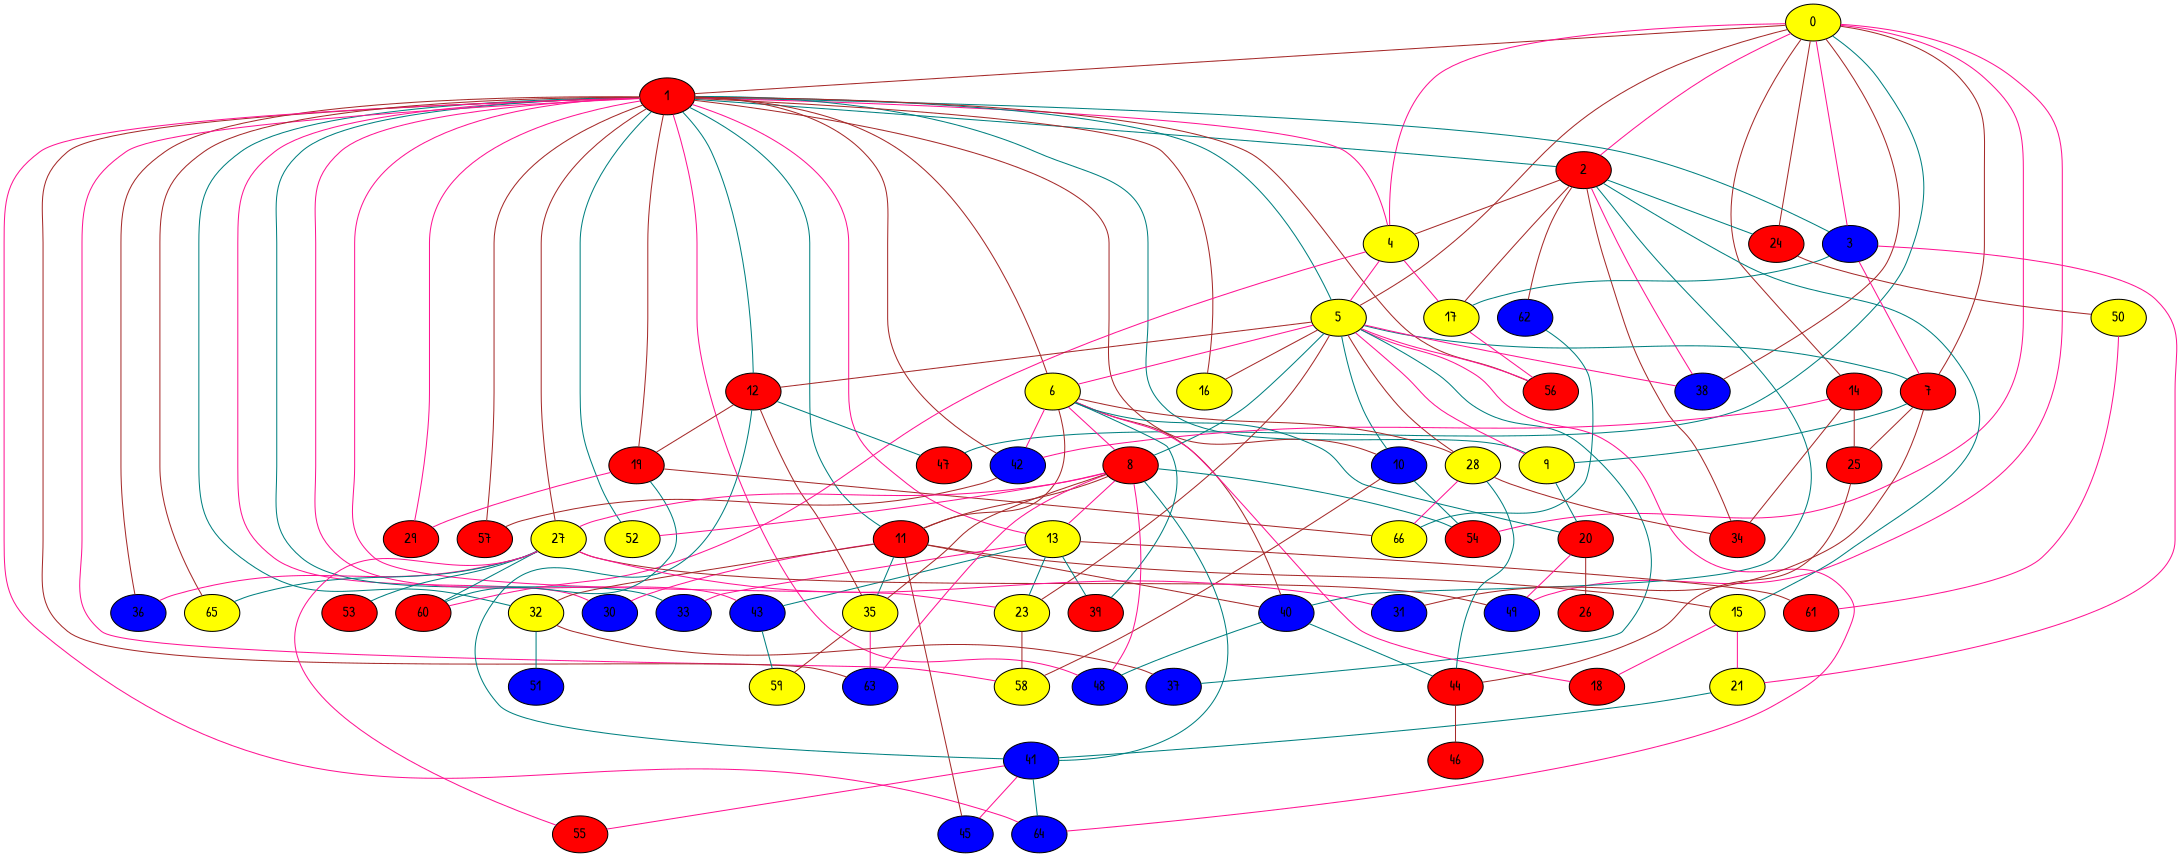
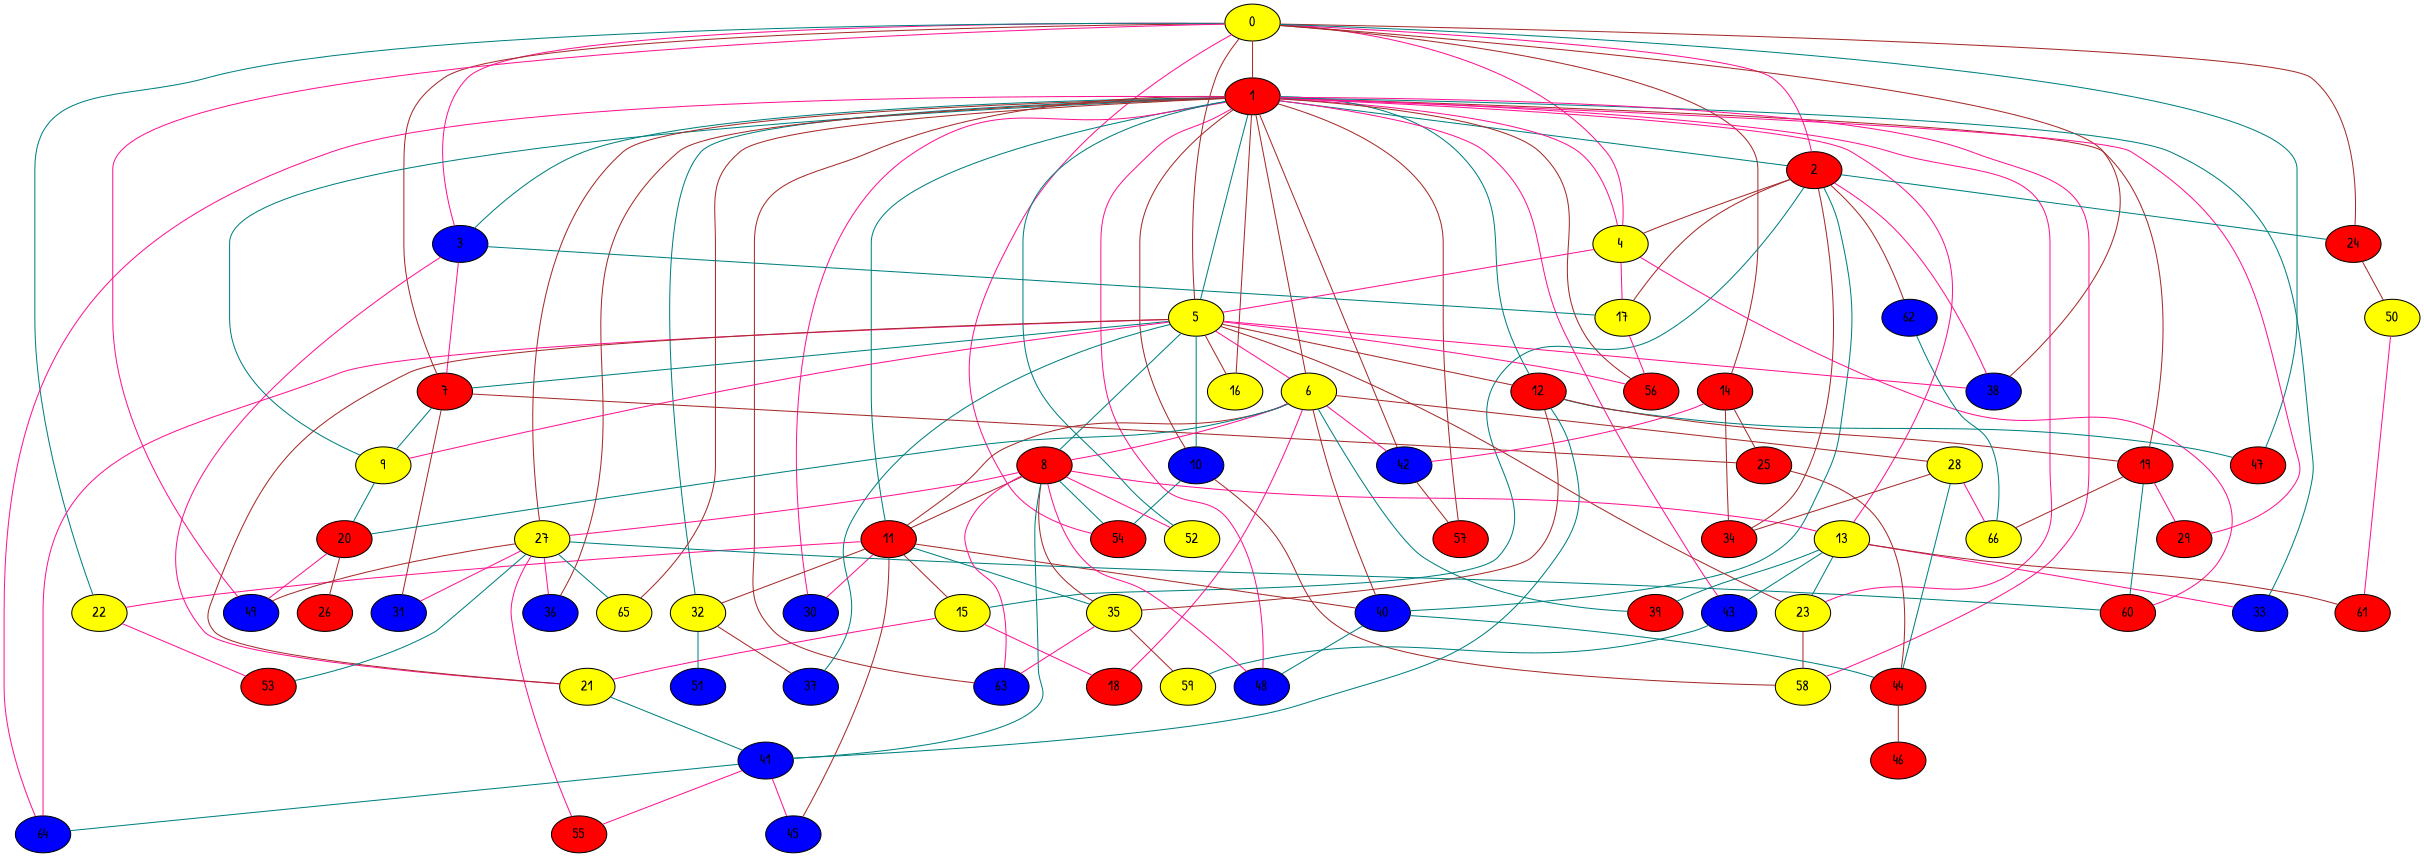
(1394, 400) -> (441, 365)
none -> (99, 613)
